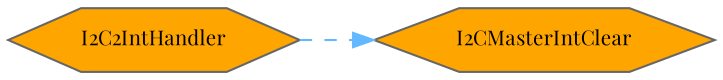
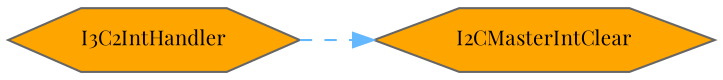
(154, 40) -> (154, 40)
